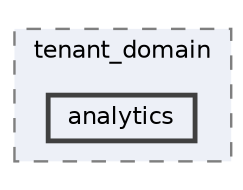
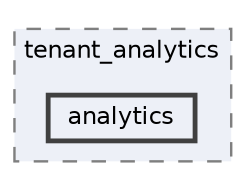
(123, 52) -> (123, 52)
